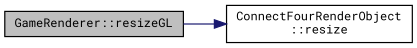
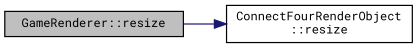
(94, 24) -> (94, 24)
